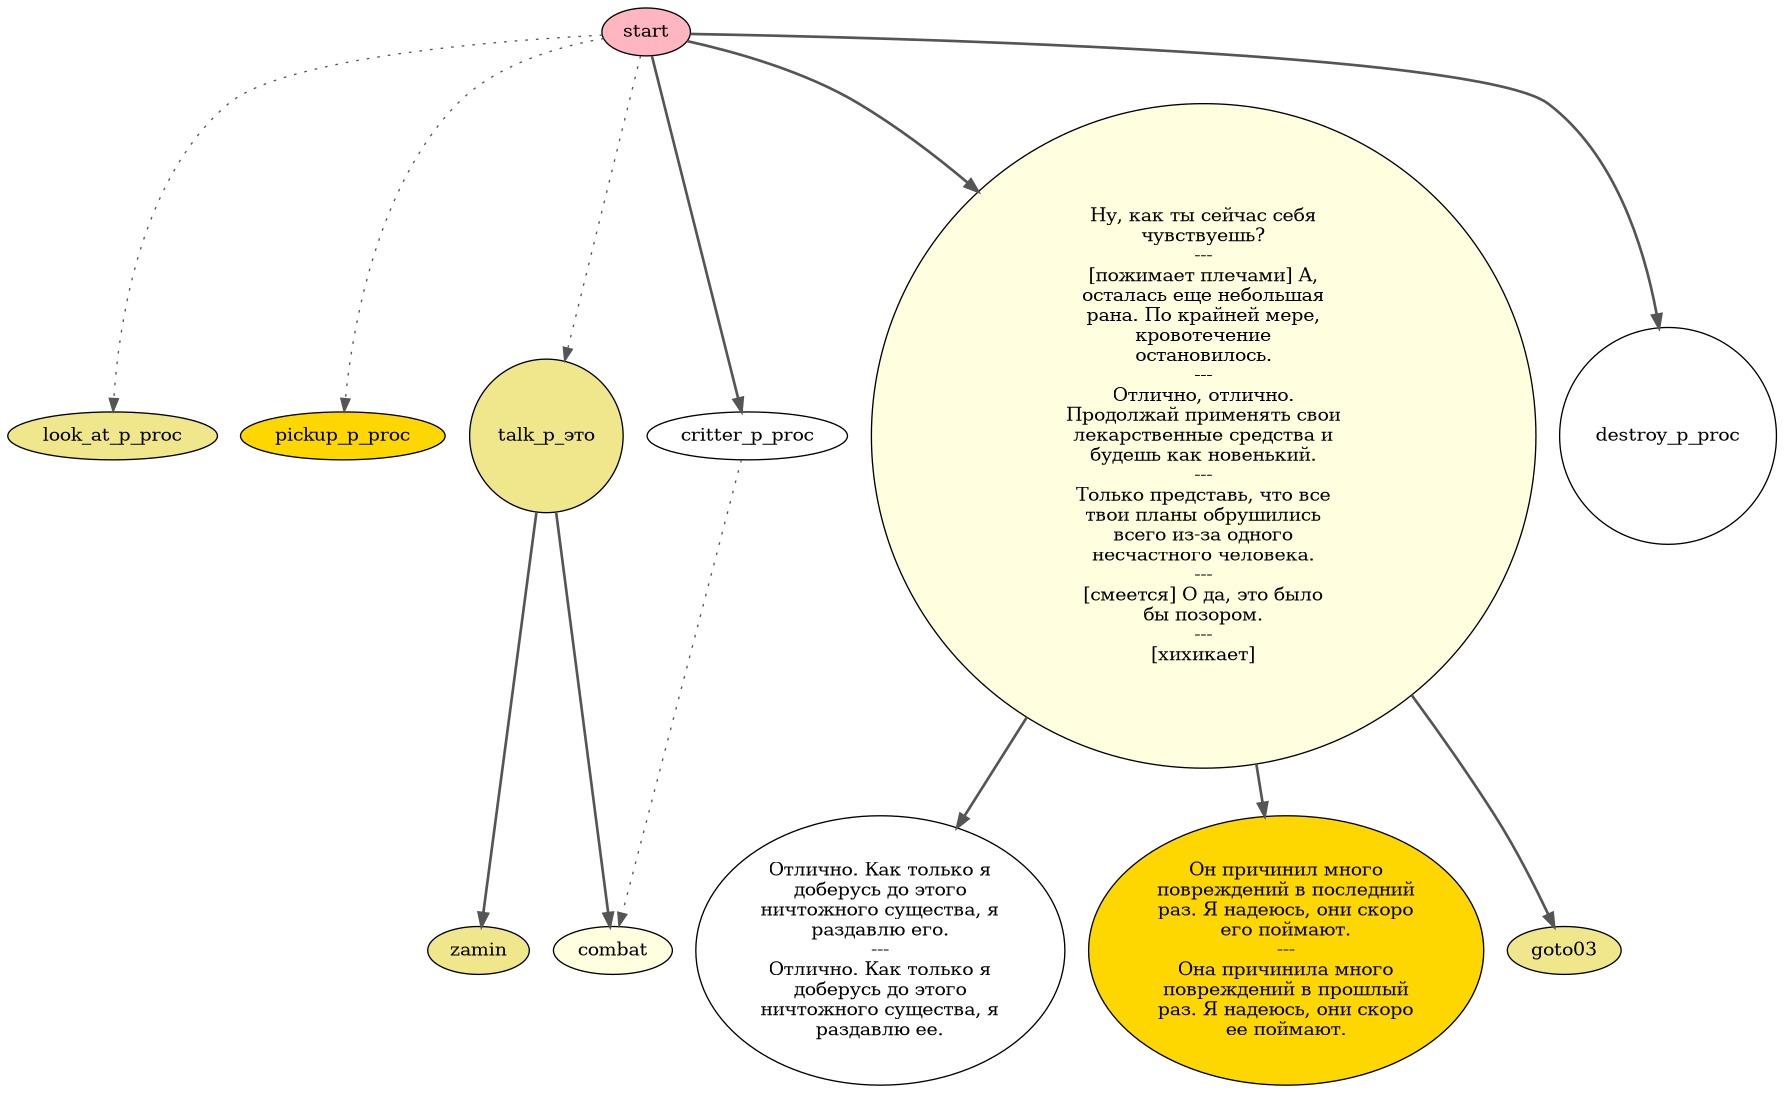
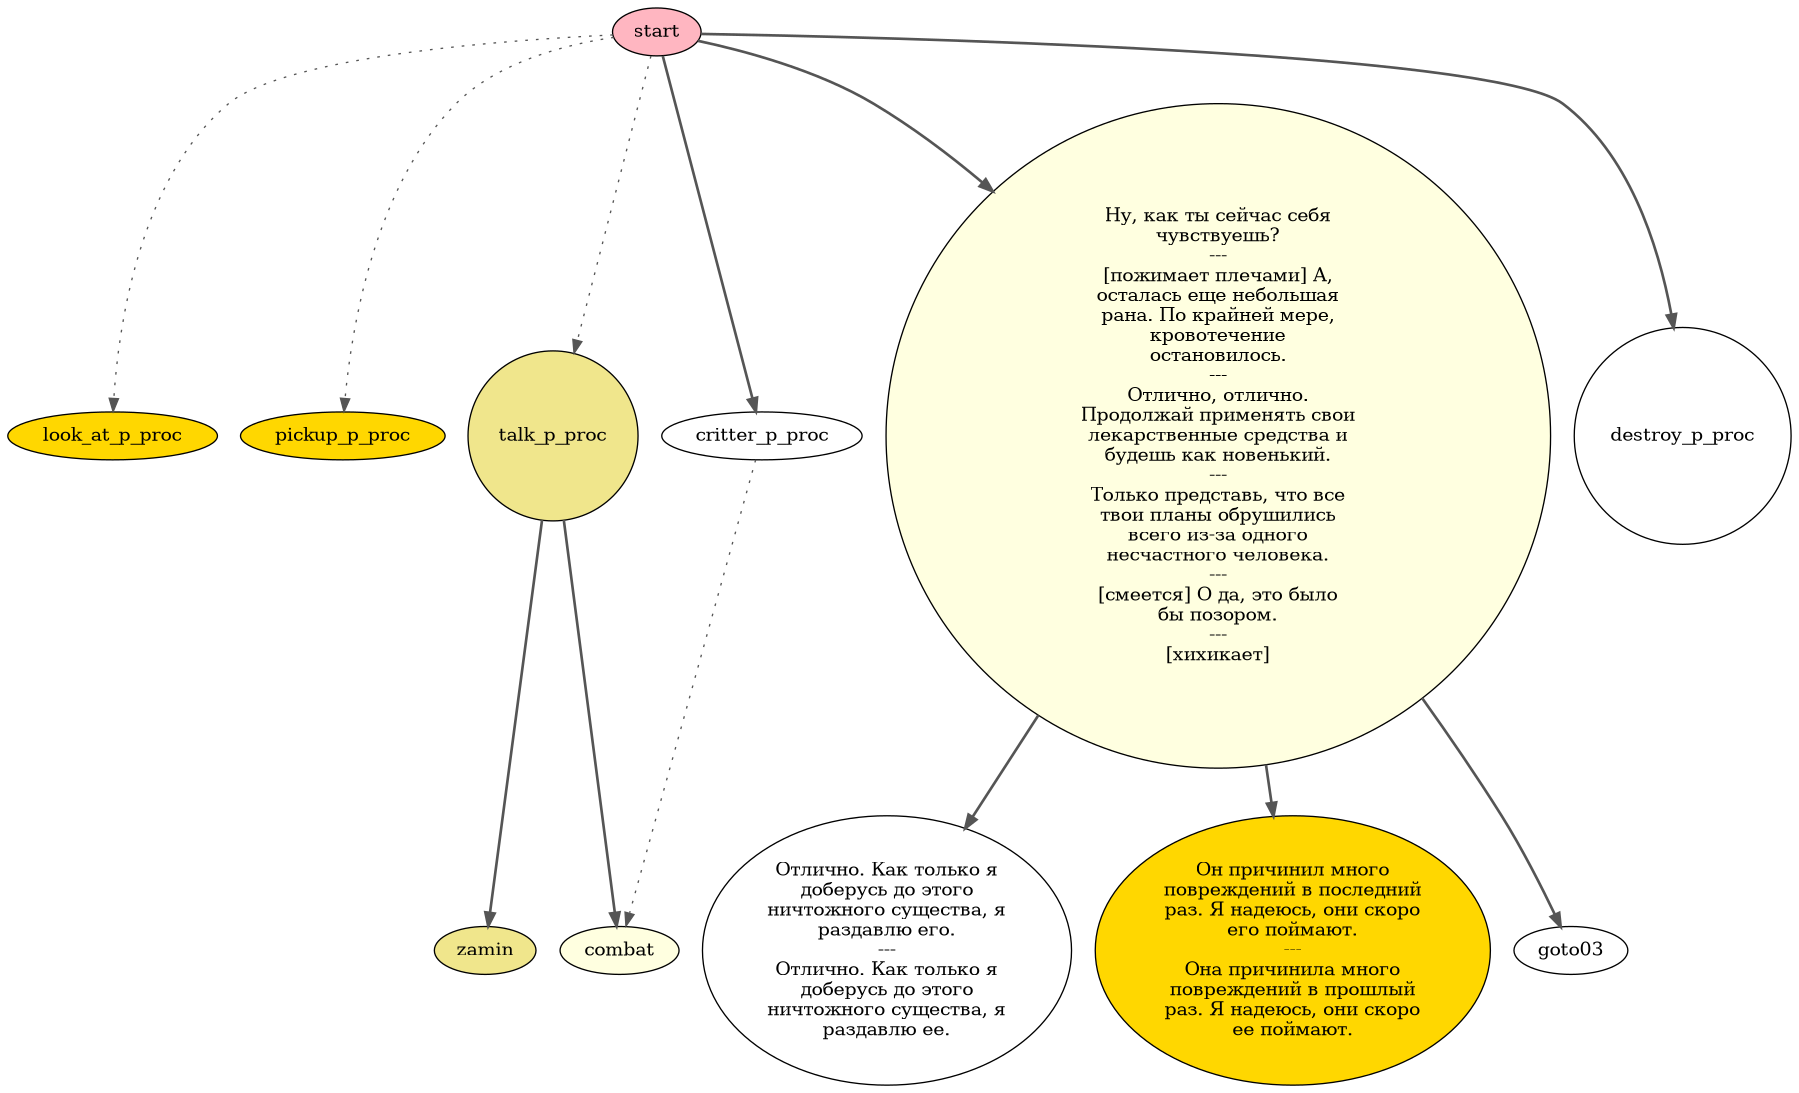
(113, 436) -> (113, 436)
(546, 436) -> (553, 436)
(1564, 950) -> (1571, 950)
